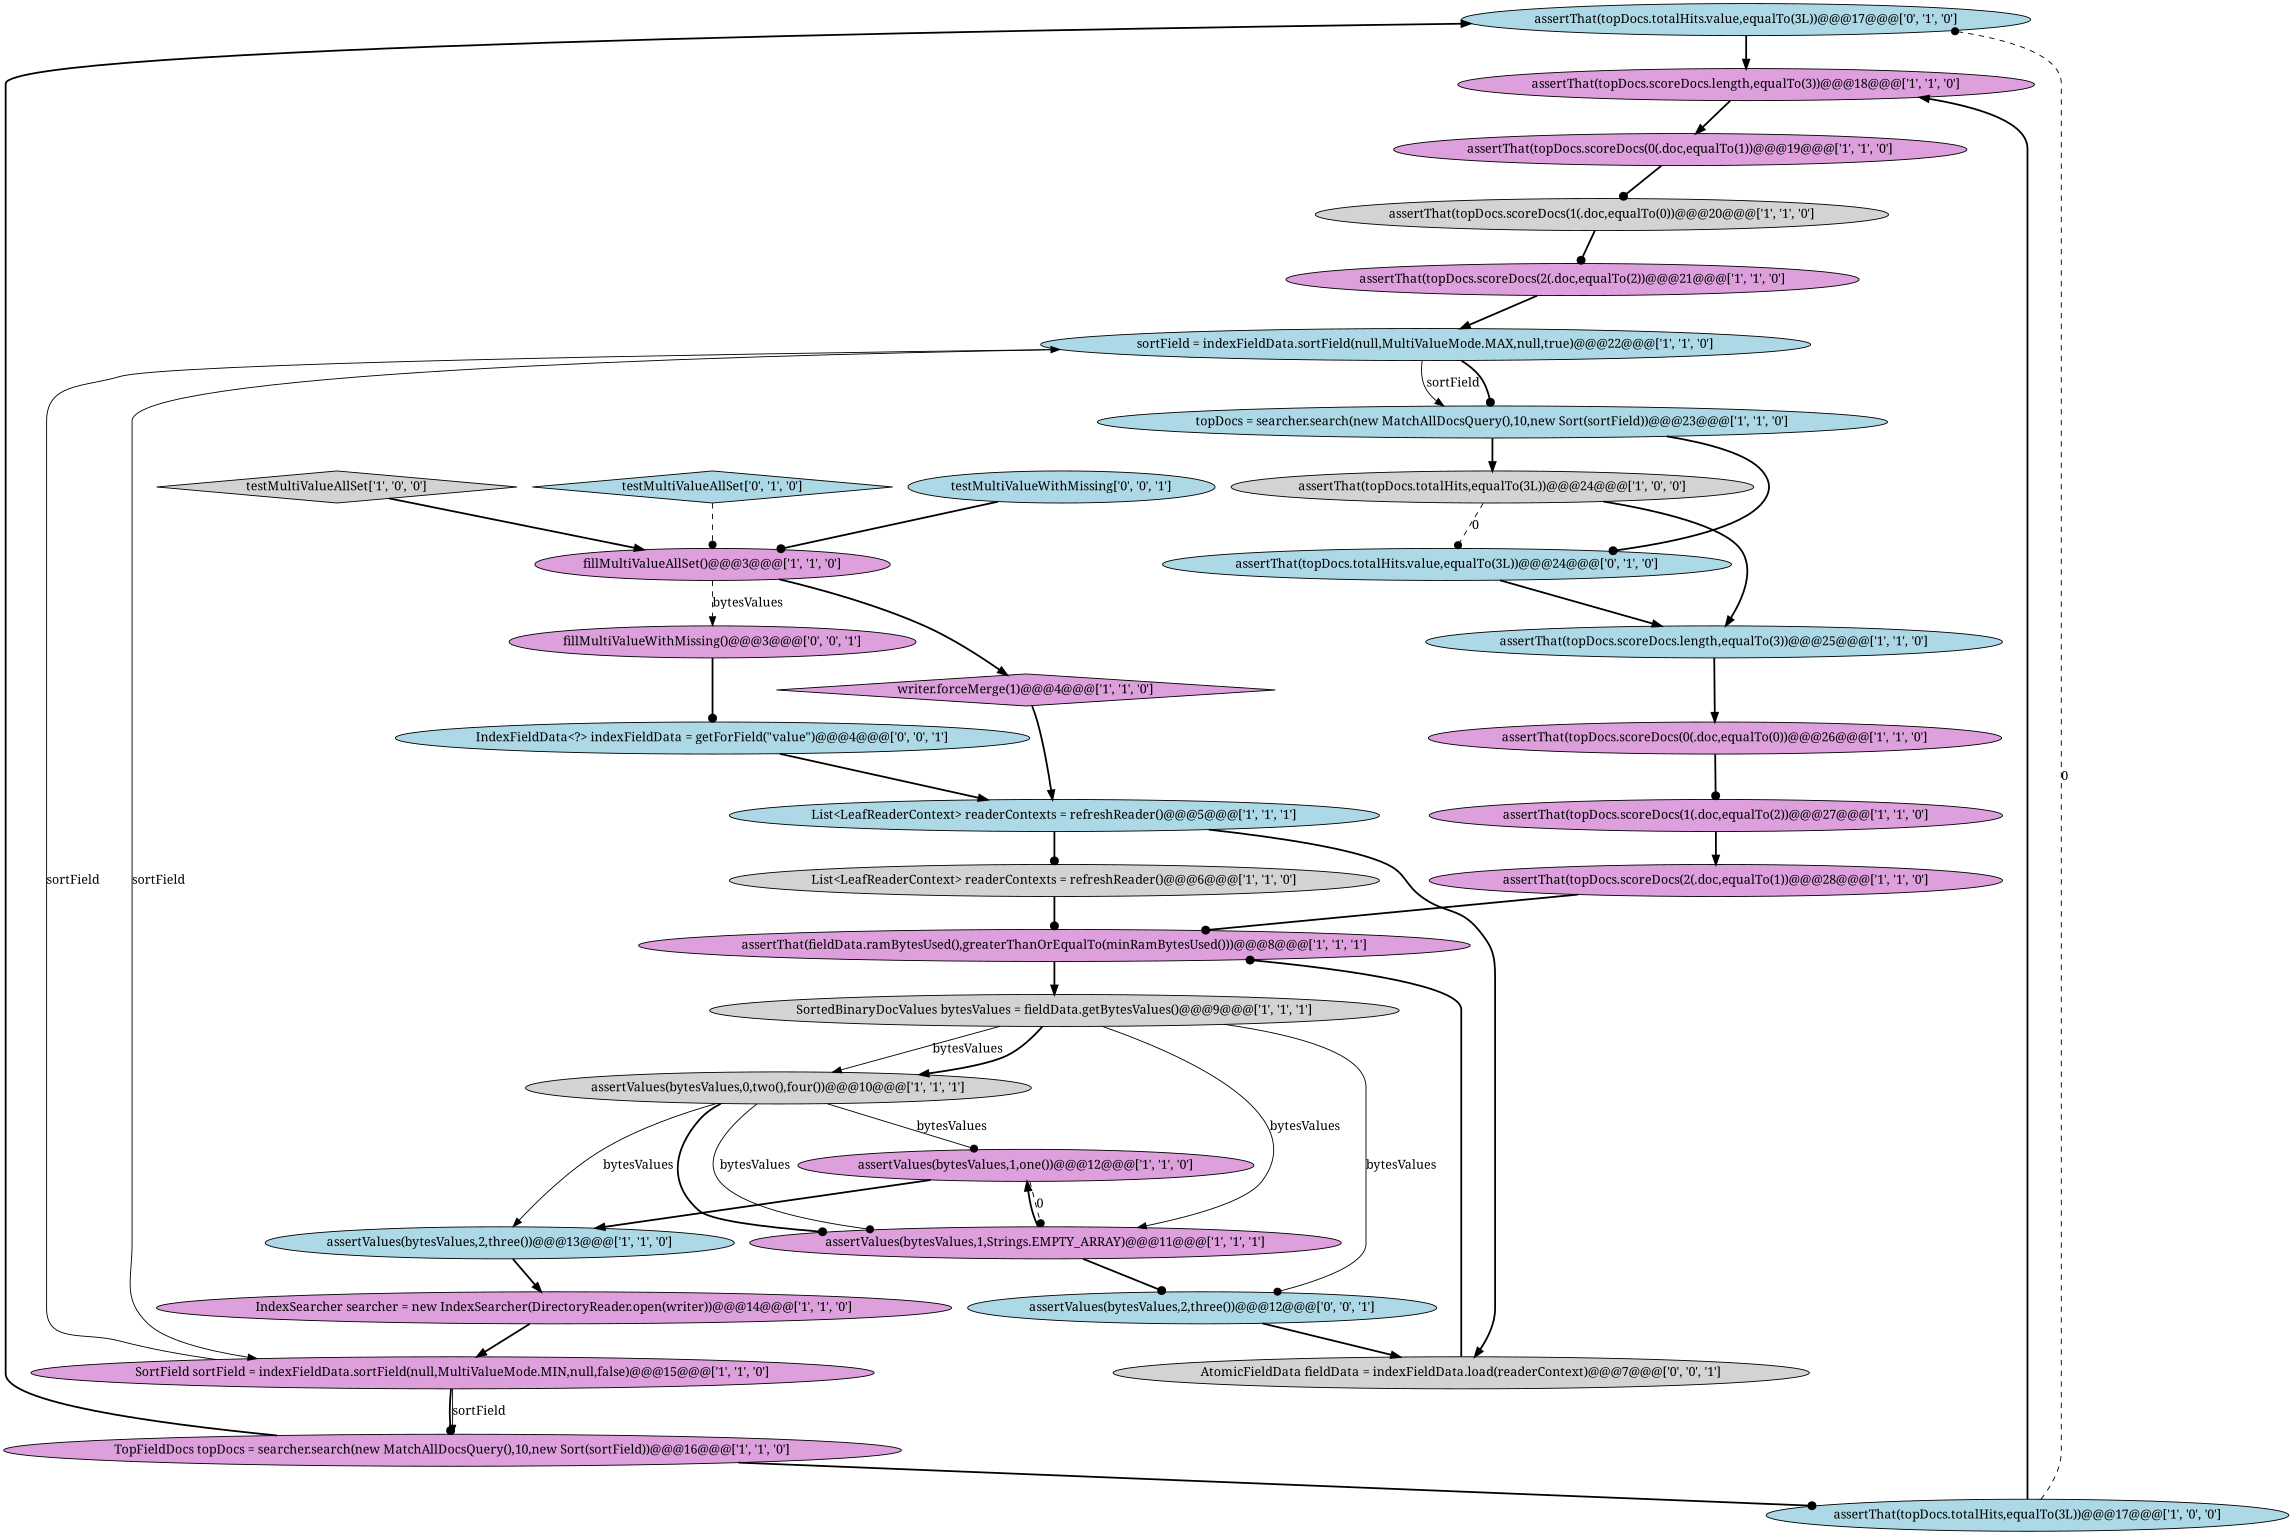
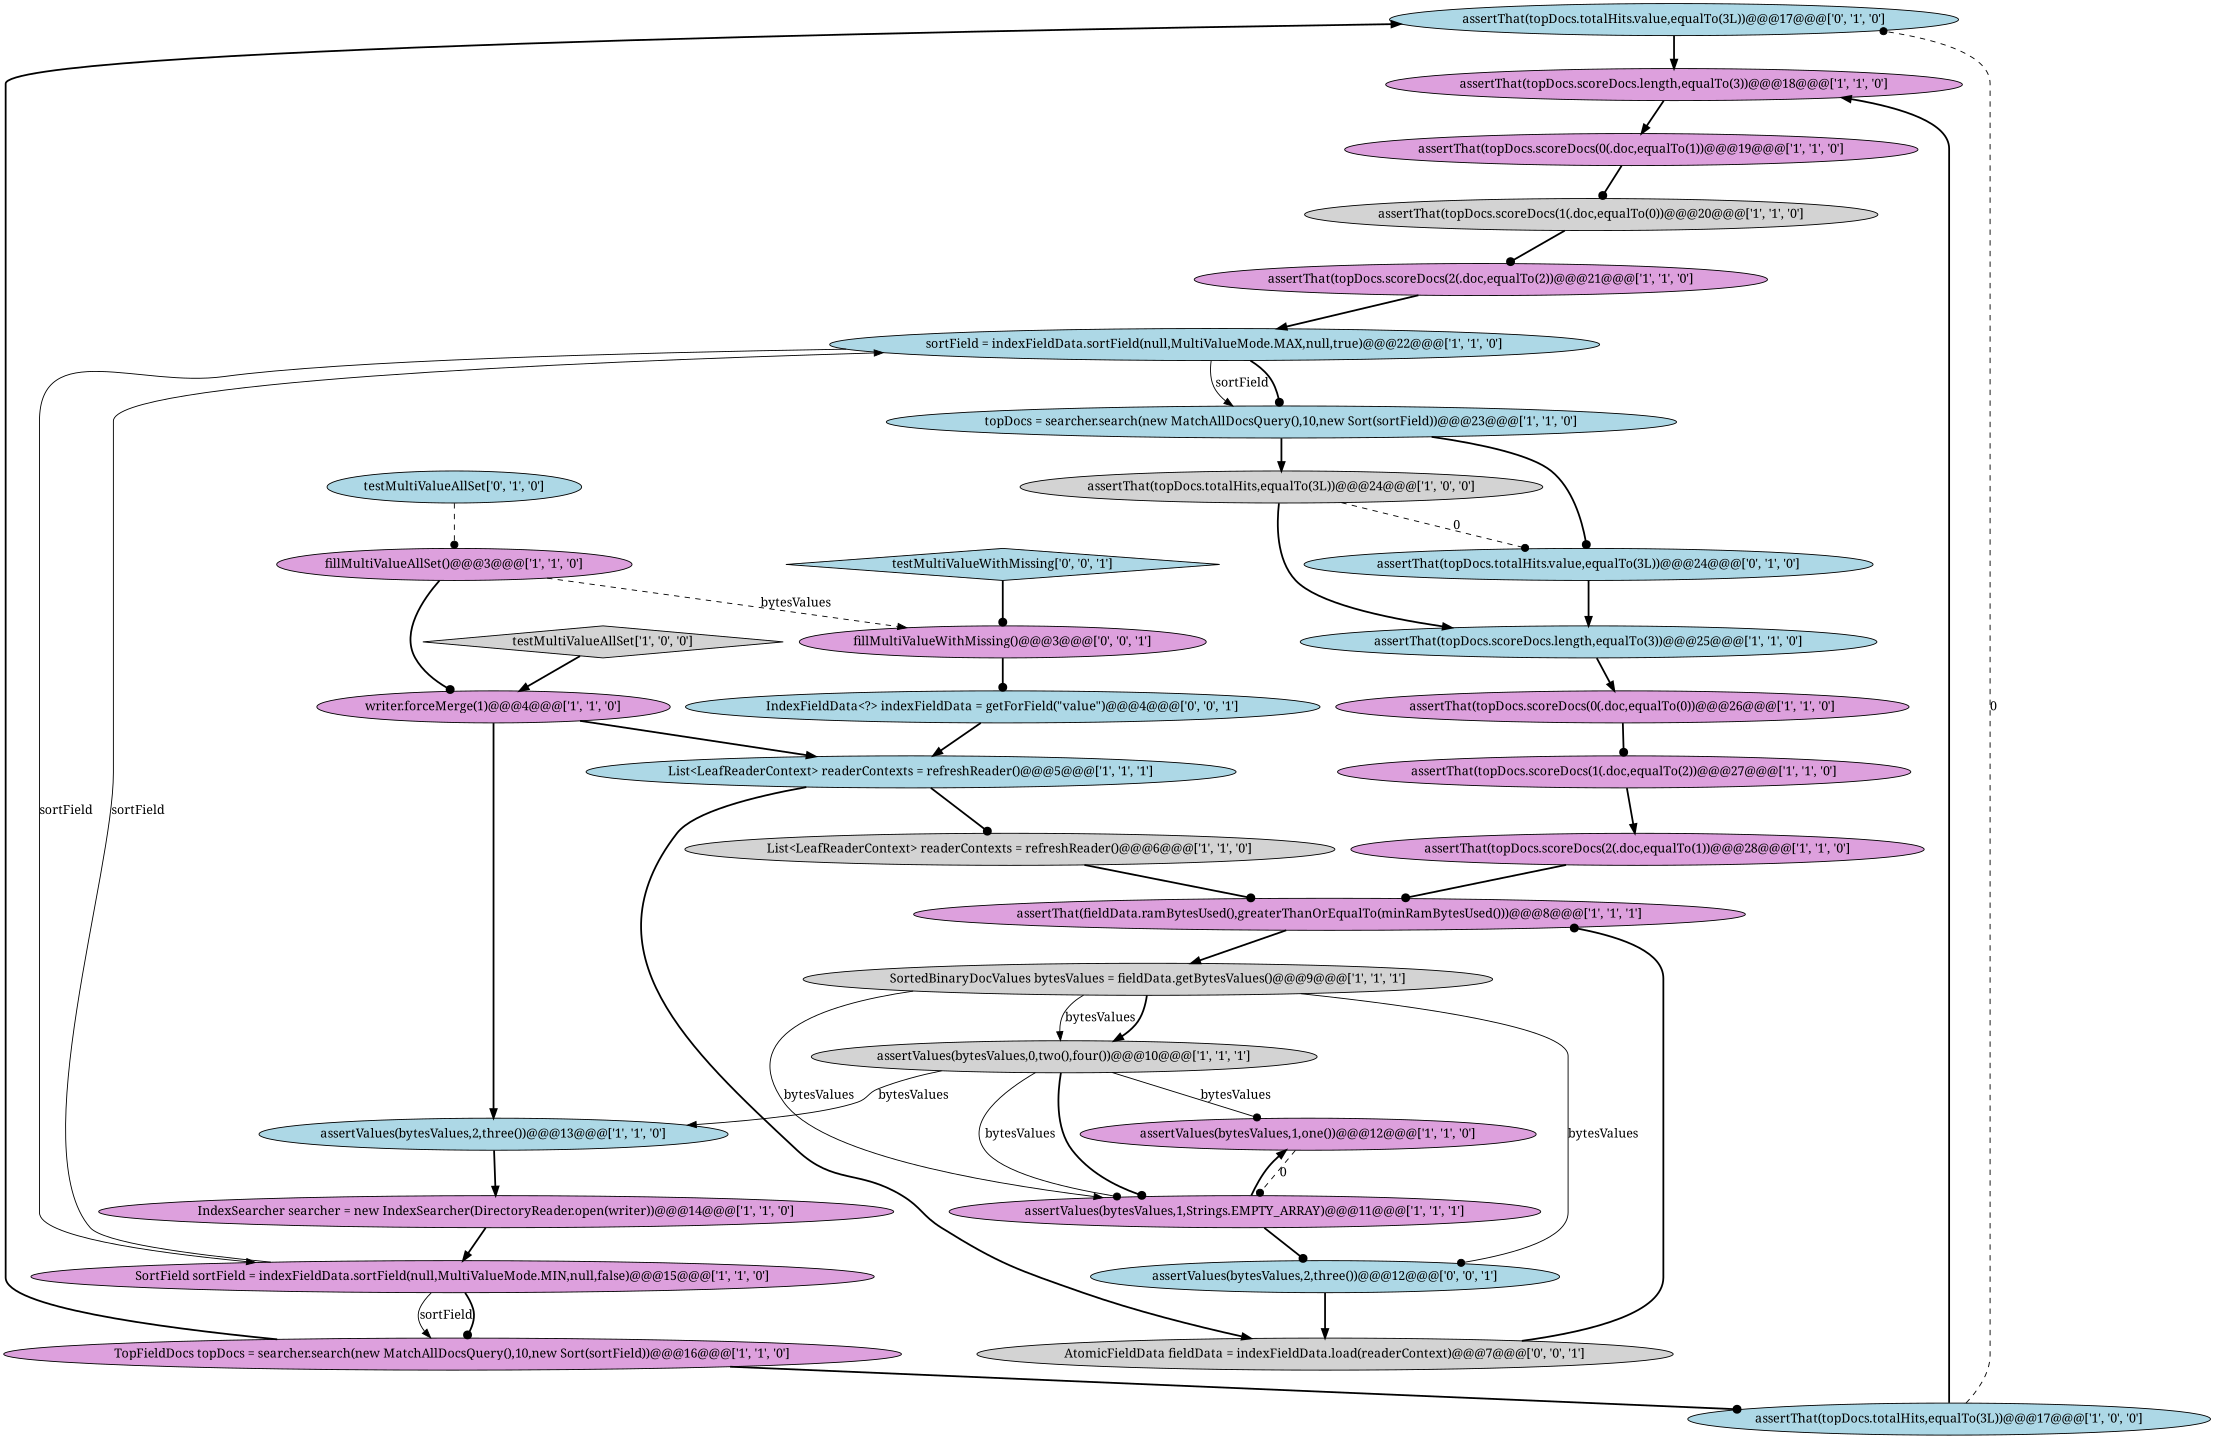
(713, 487) -> (454, 487)
(1062, 487) -> (1003, 564)
(512, 523) -> (554, 671)
(891, 525) -> (1003, 600)
(894, 614) -> (411, 638)
(1026, 690) -> (494, 707)
(776, 1202) -> (494, 916)
